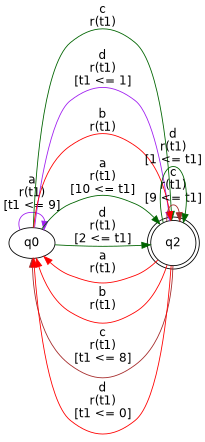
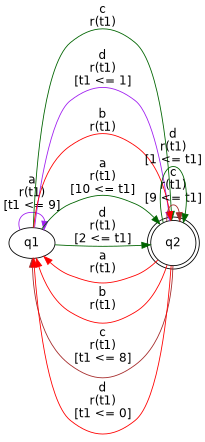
(32, 243) -> (32, 243)
